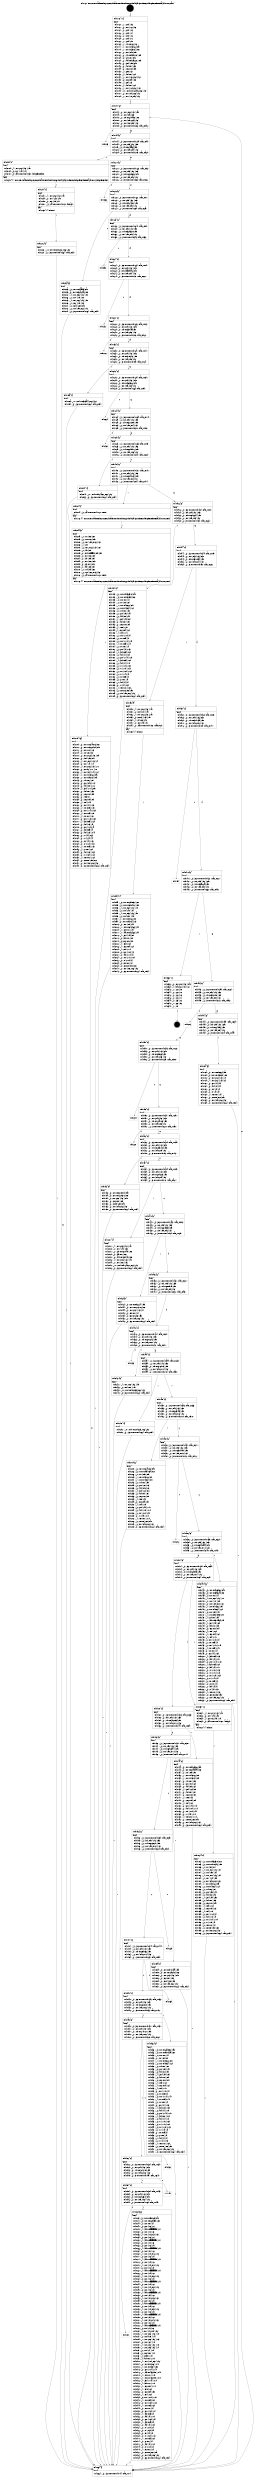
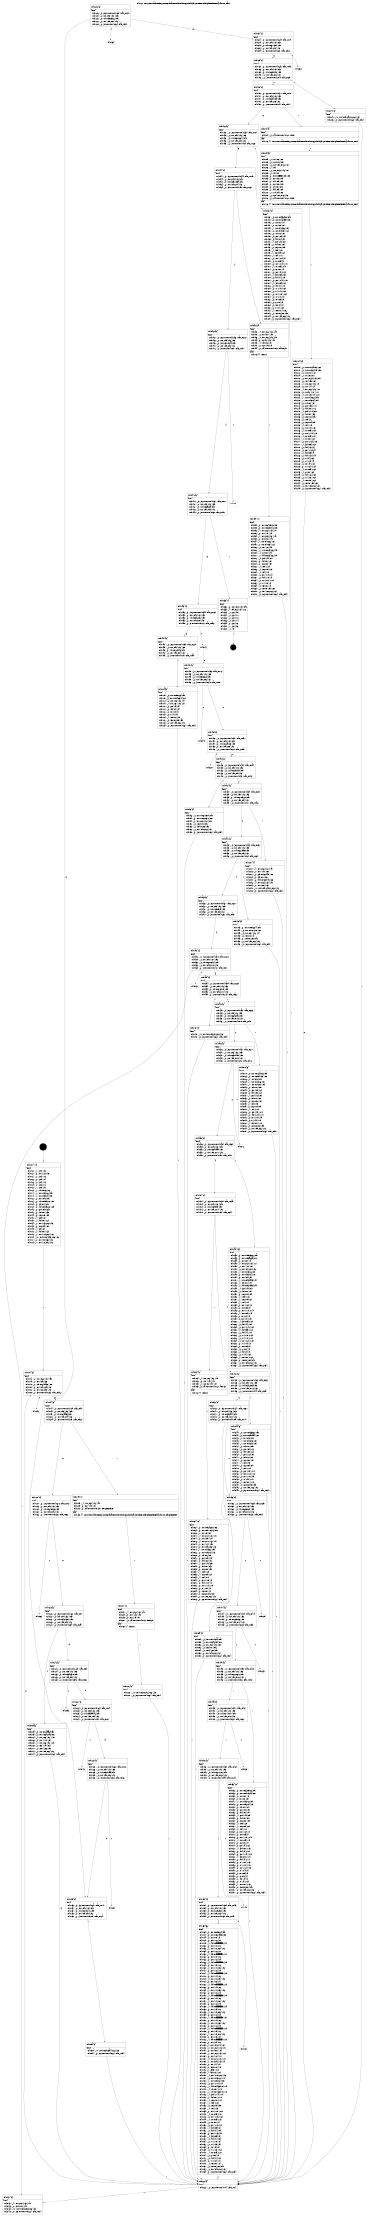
(129, 367) -> (65, 967)
(113, 1929) -> (121, 2195)
